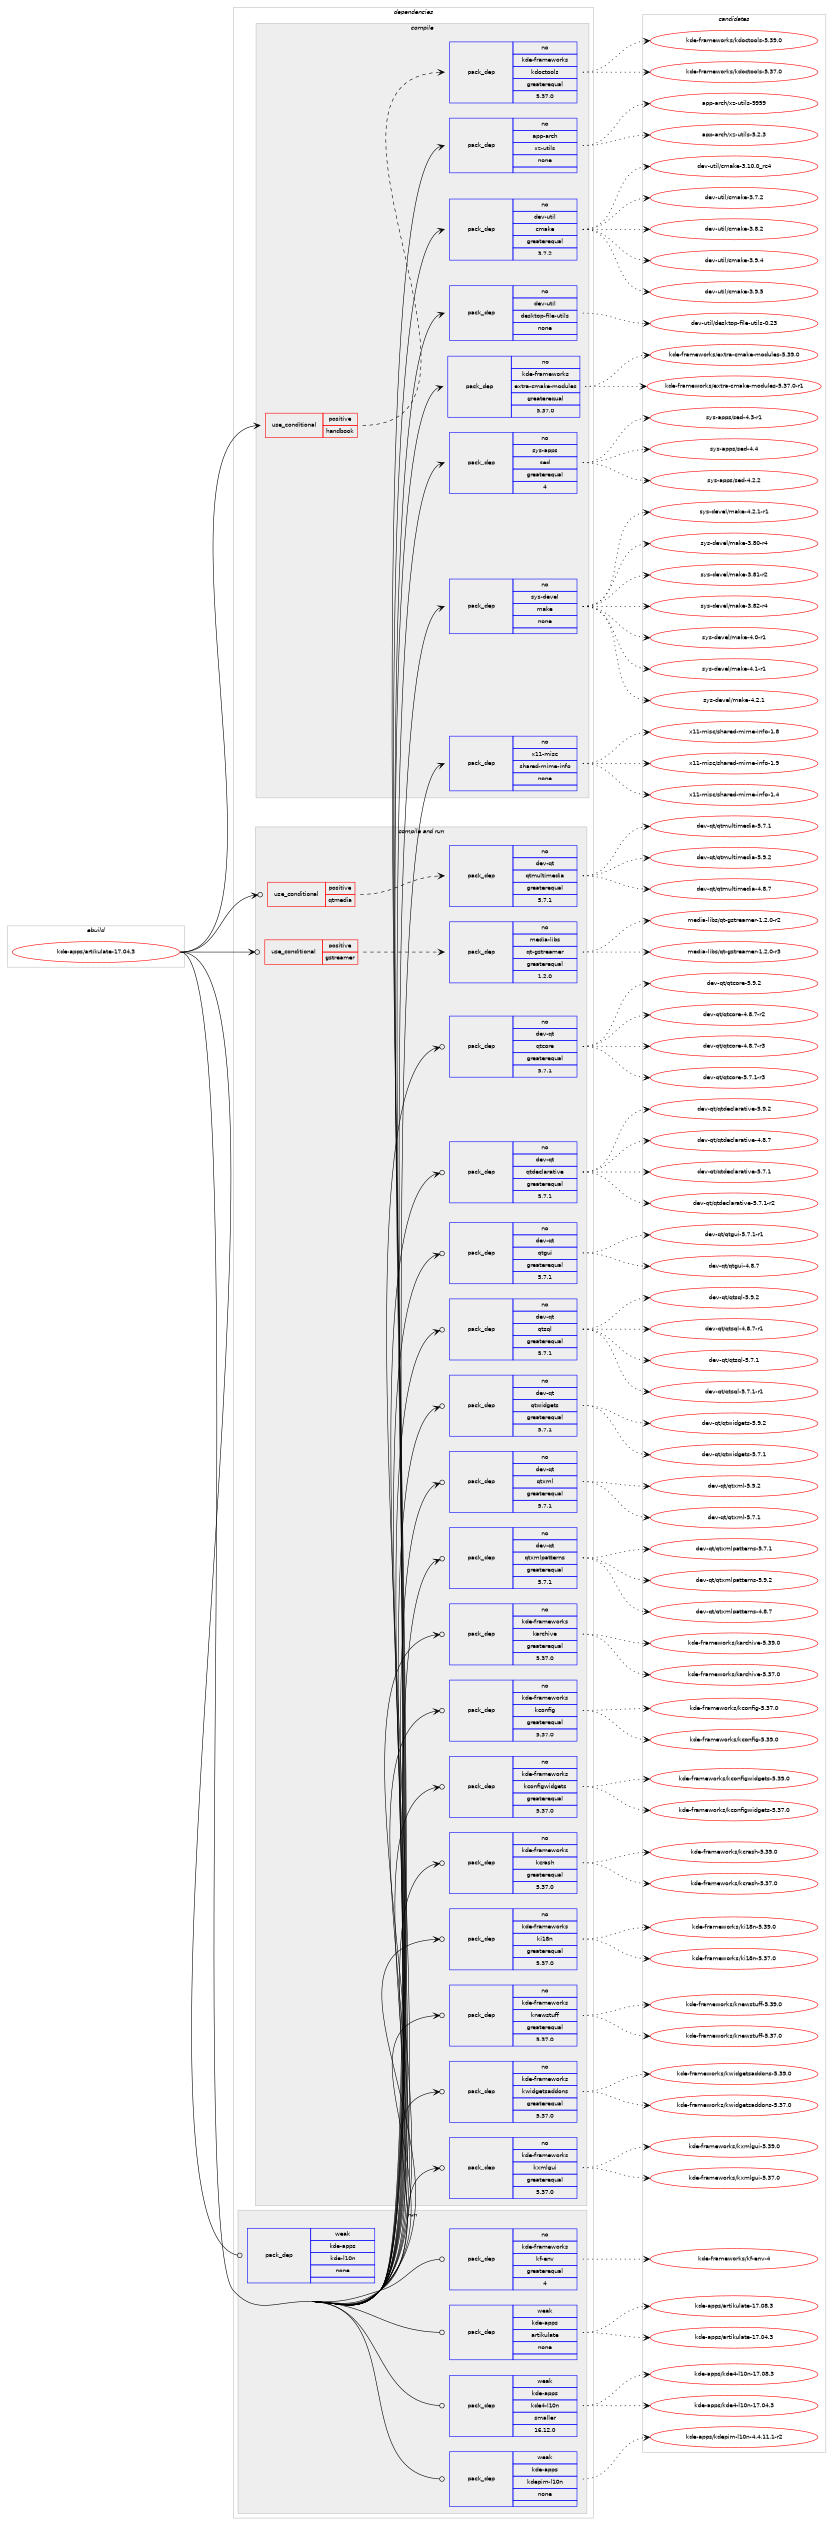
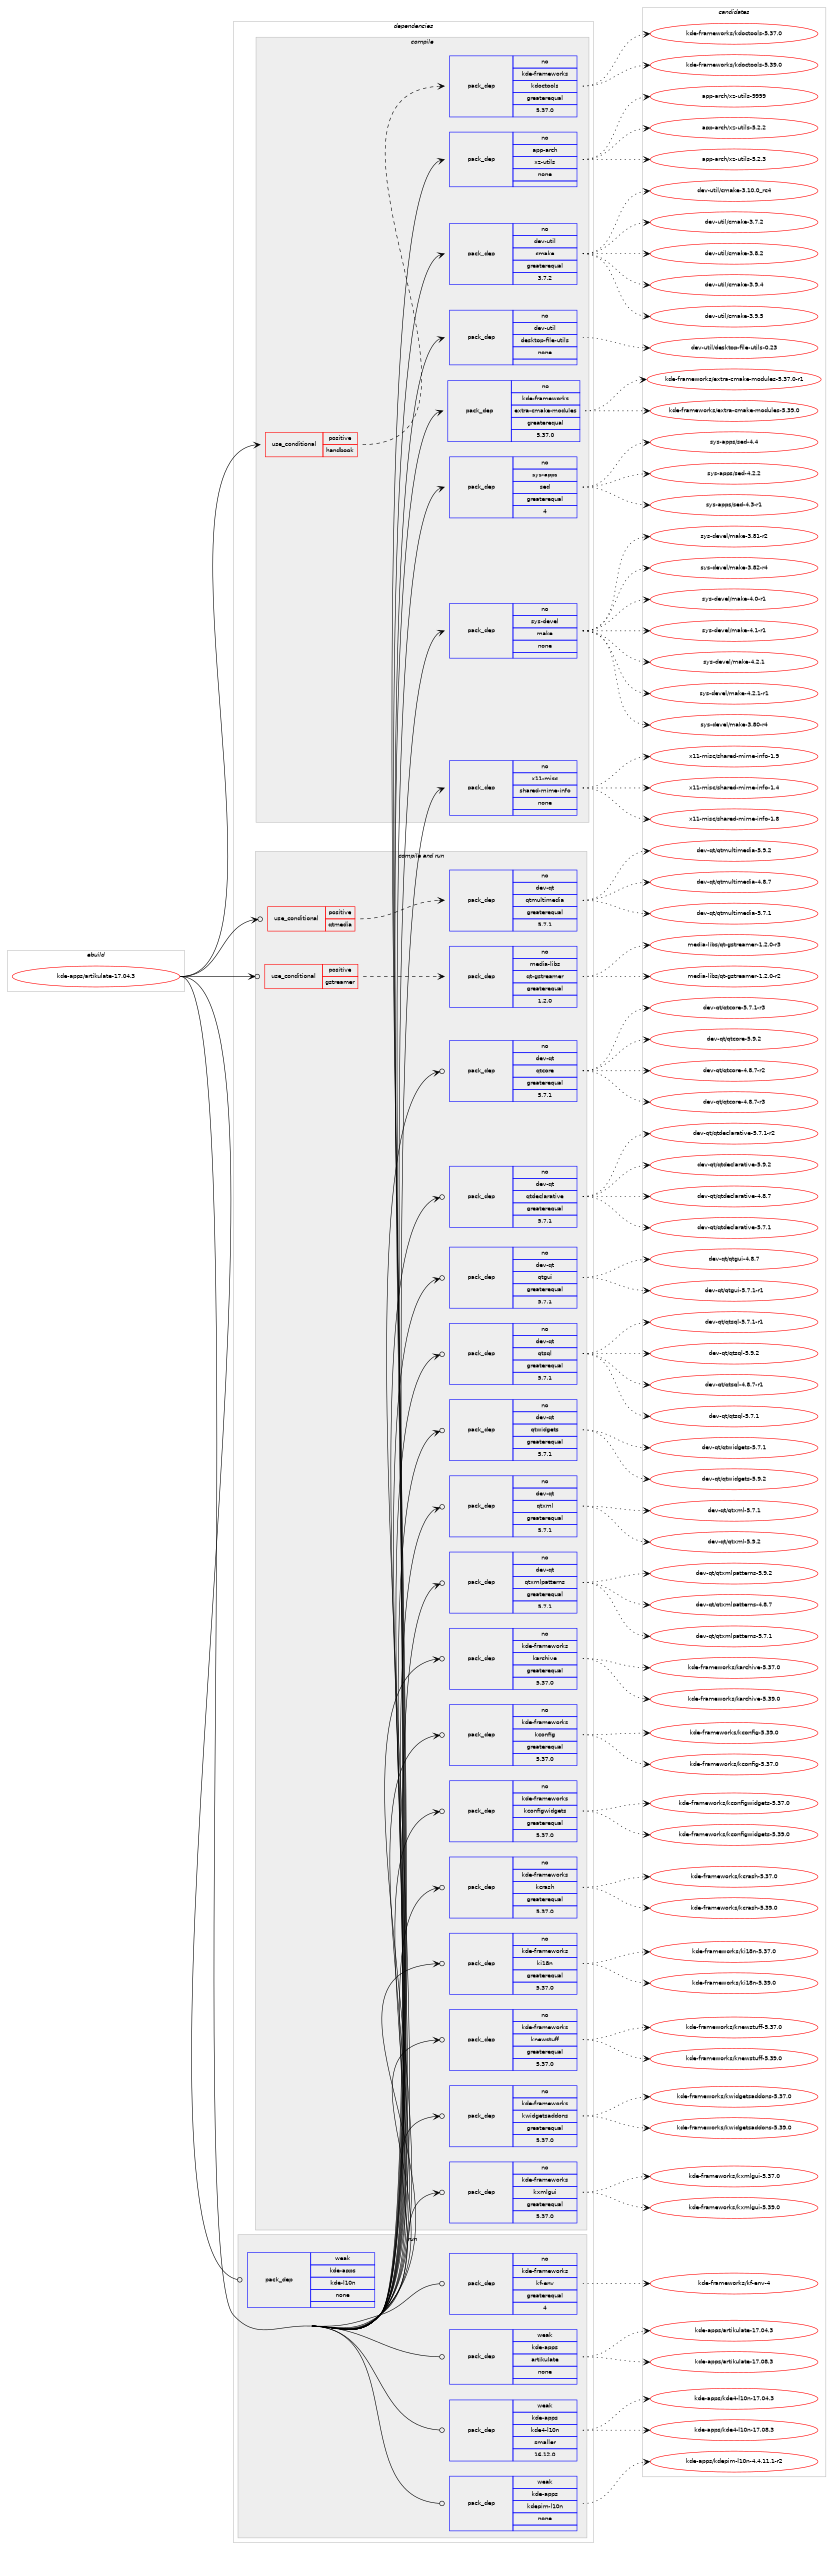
none -> (734, 128)
